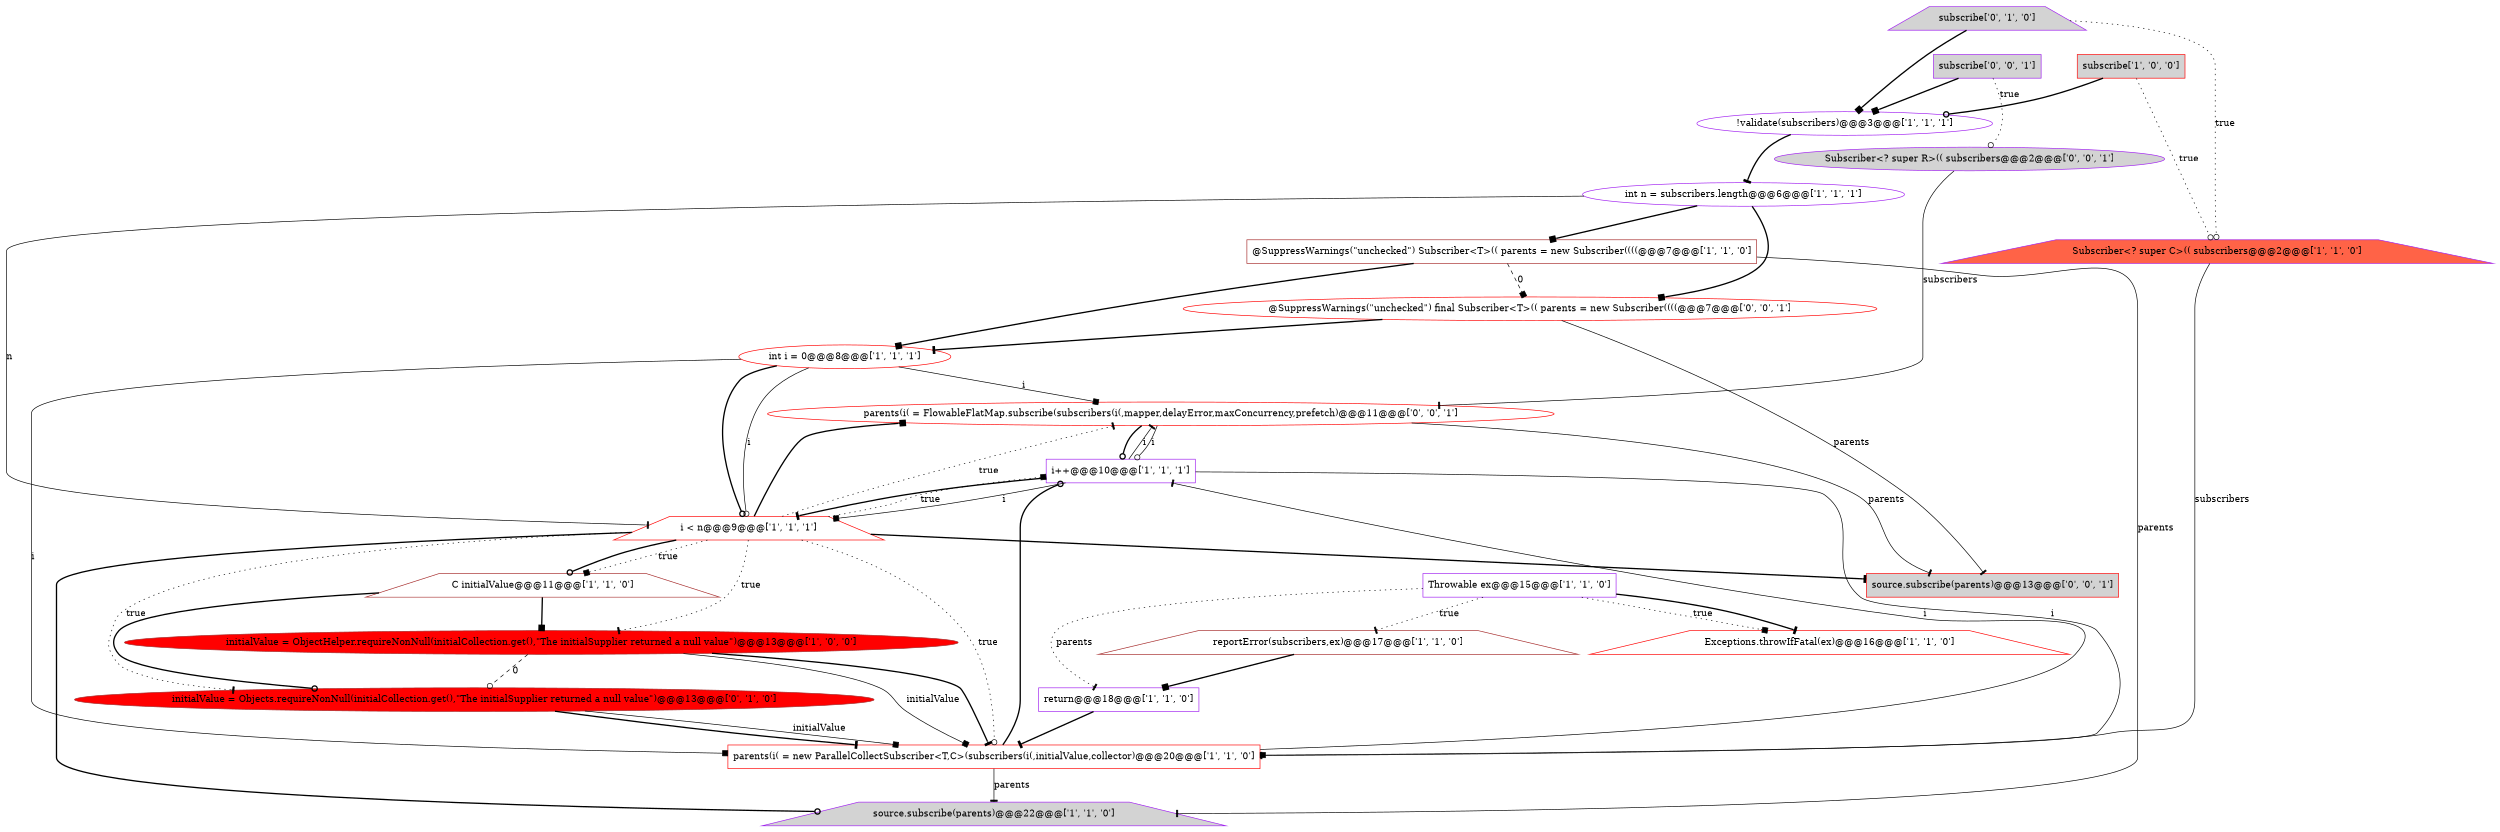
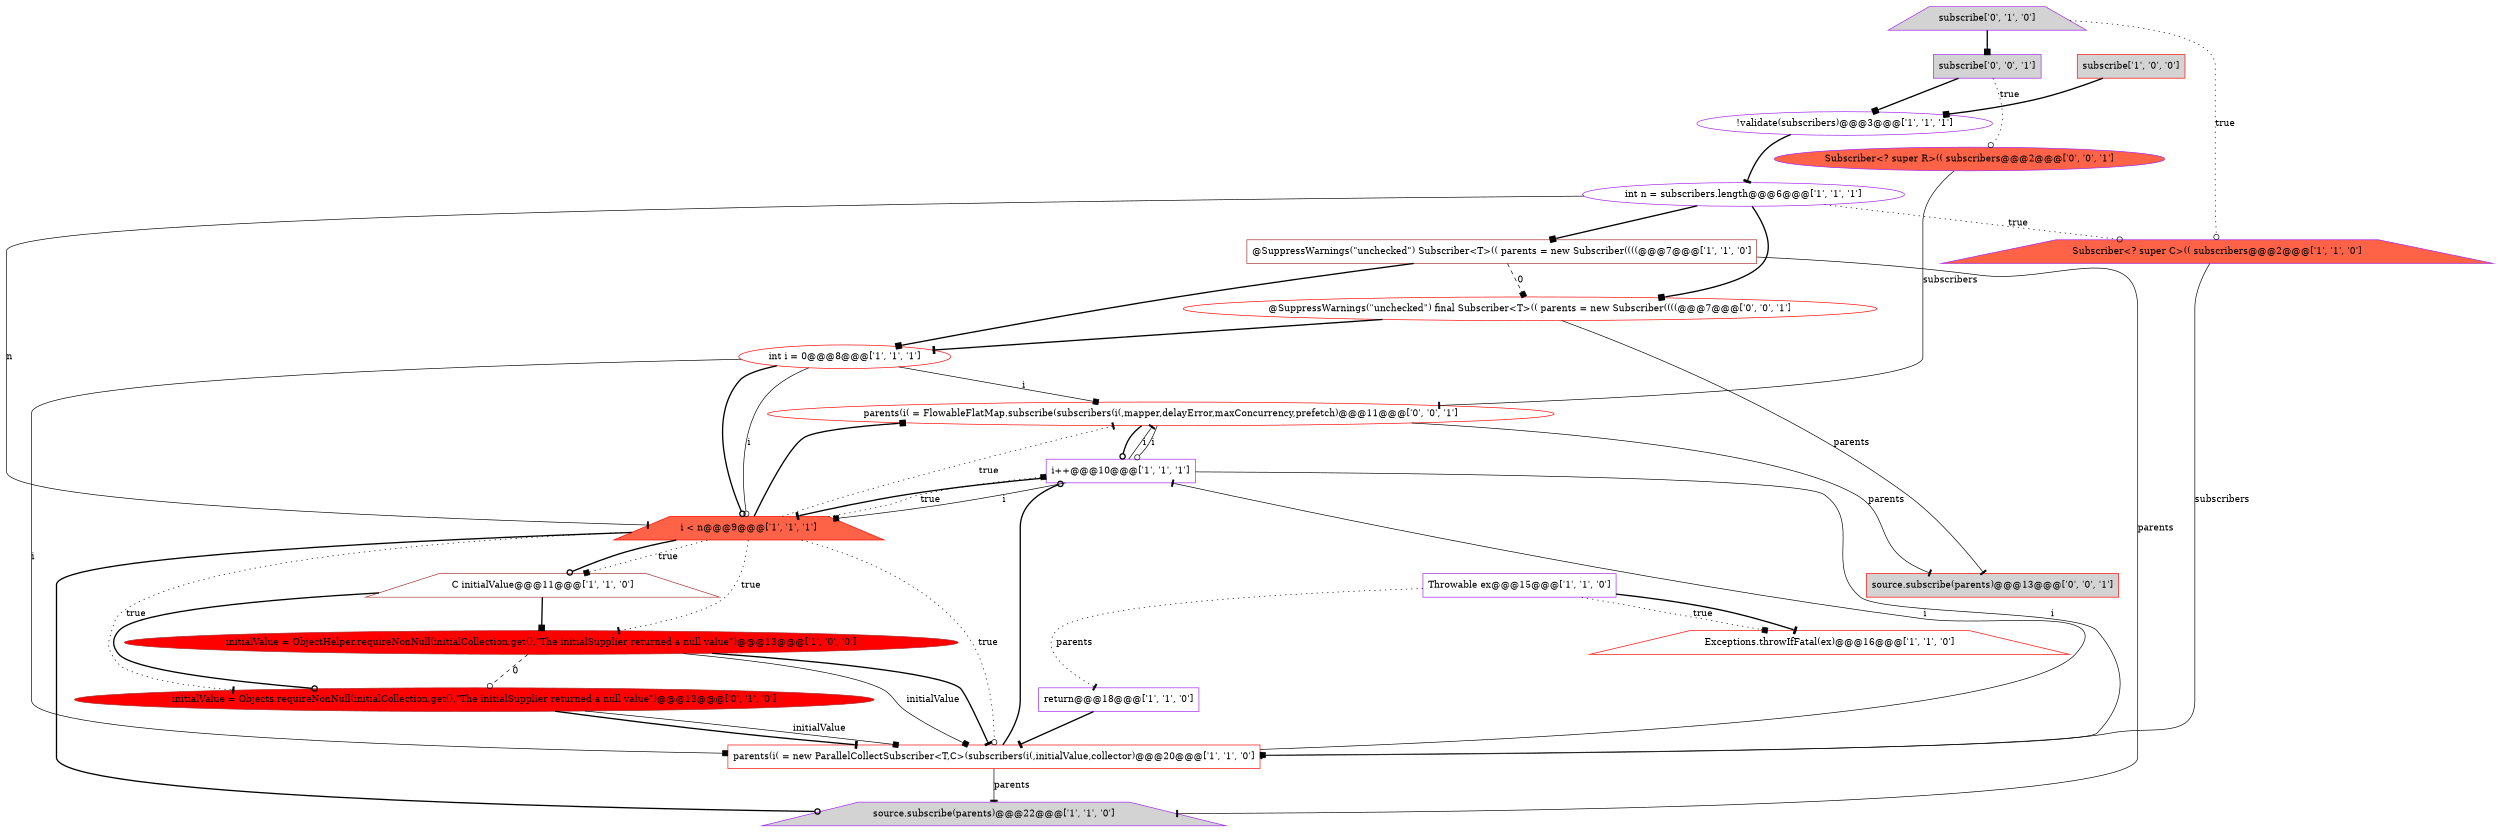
(1912, 66) -> (1987, 39)
(2027, 101) -> (2027, 101)
(2173, 157) -> (1971, 222)
(1970, 159) -> (1970, 159)
(749, 528) -> (749, 528)
(1367, 557) -> none
(1338, 642) -> none
